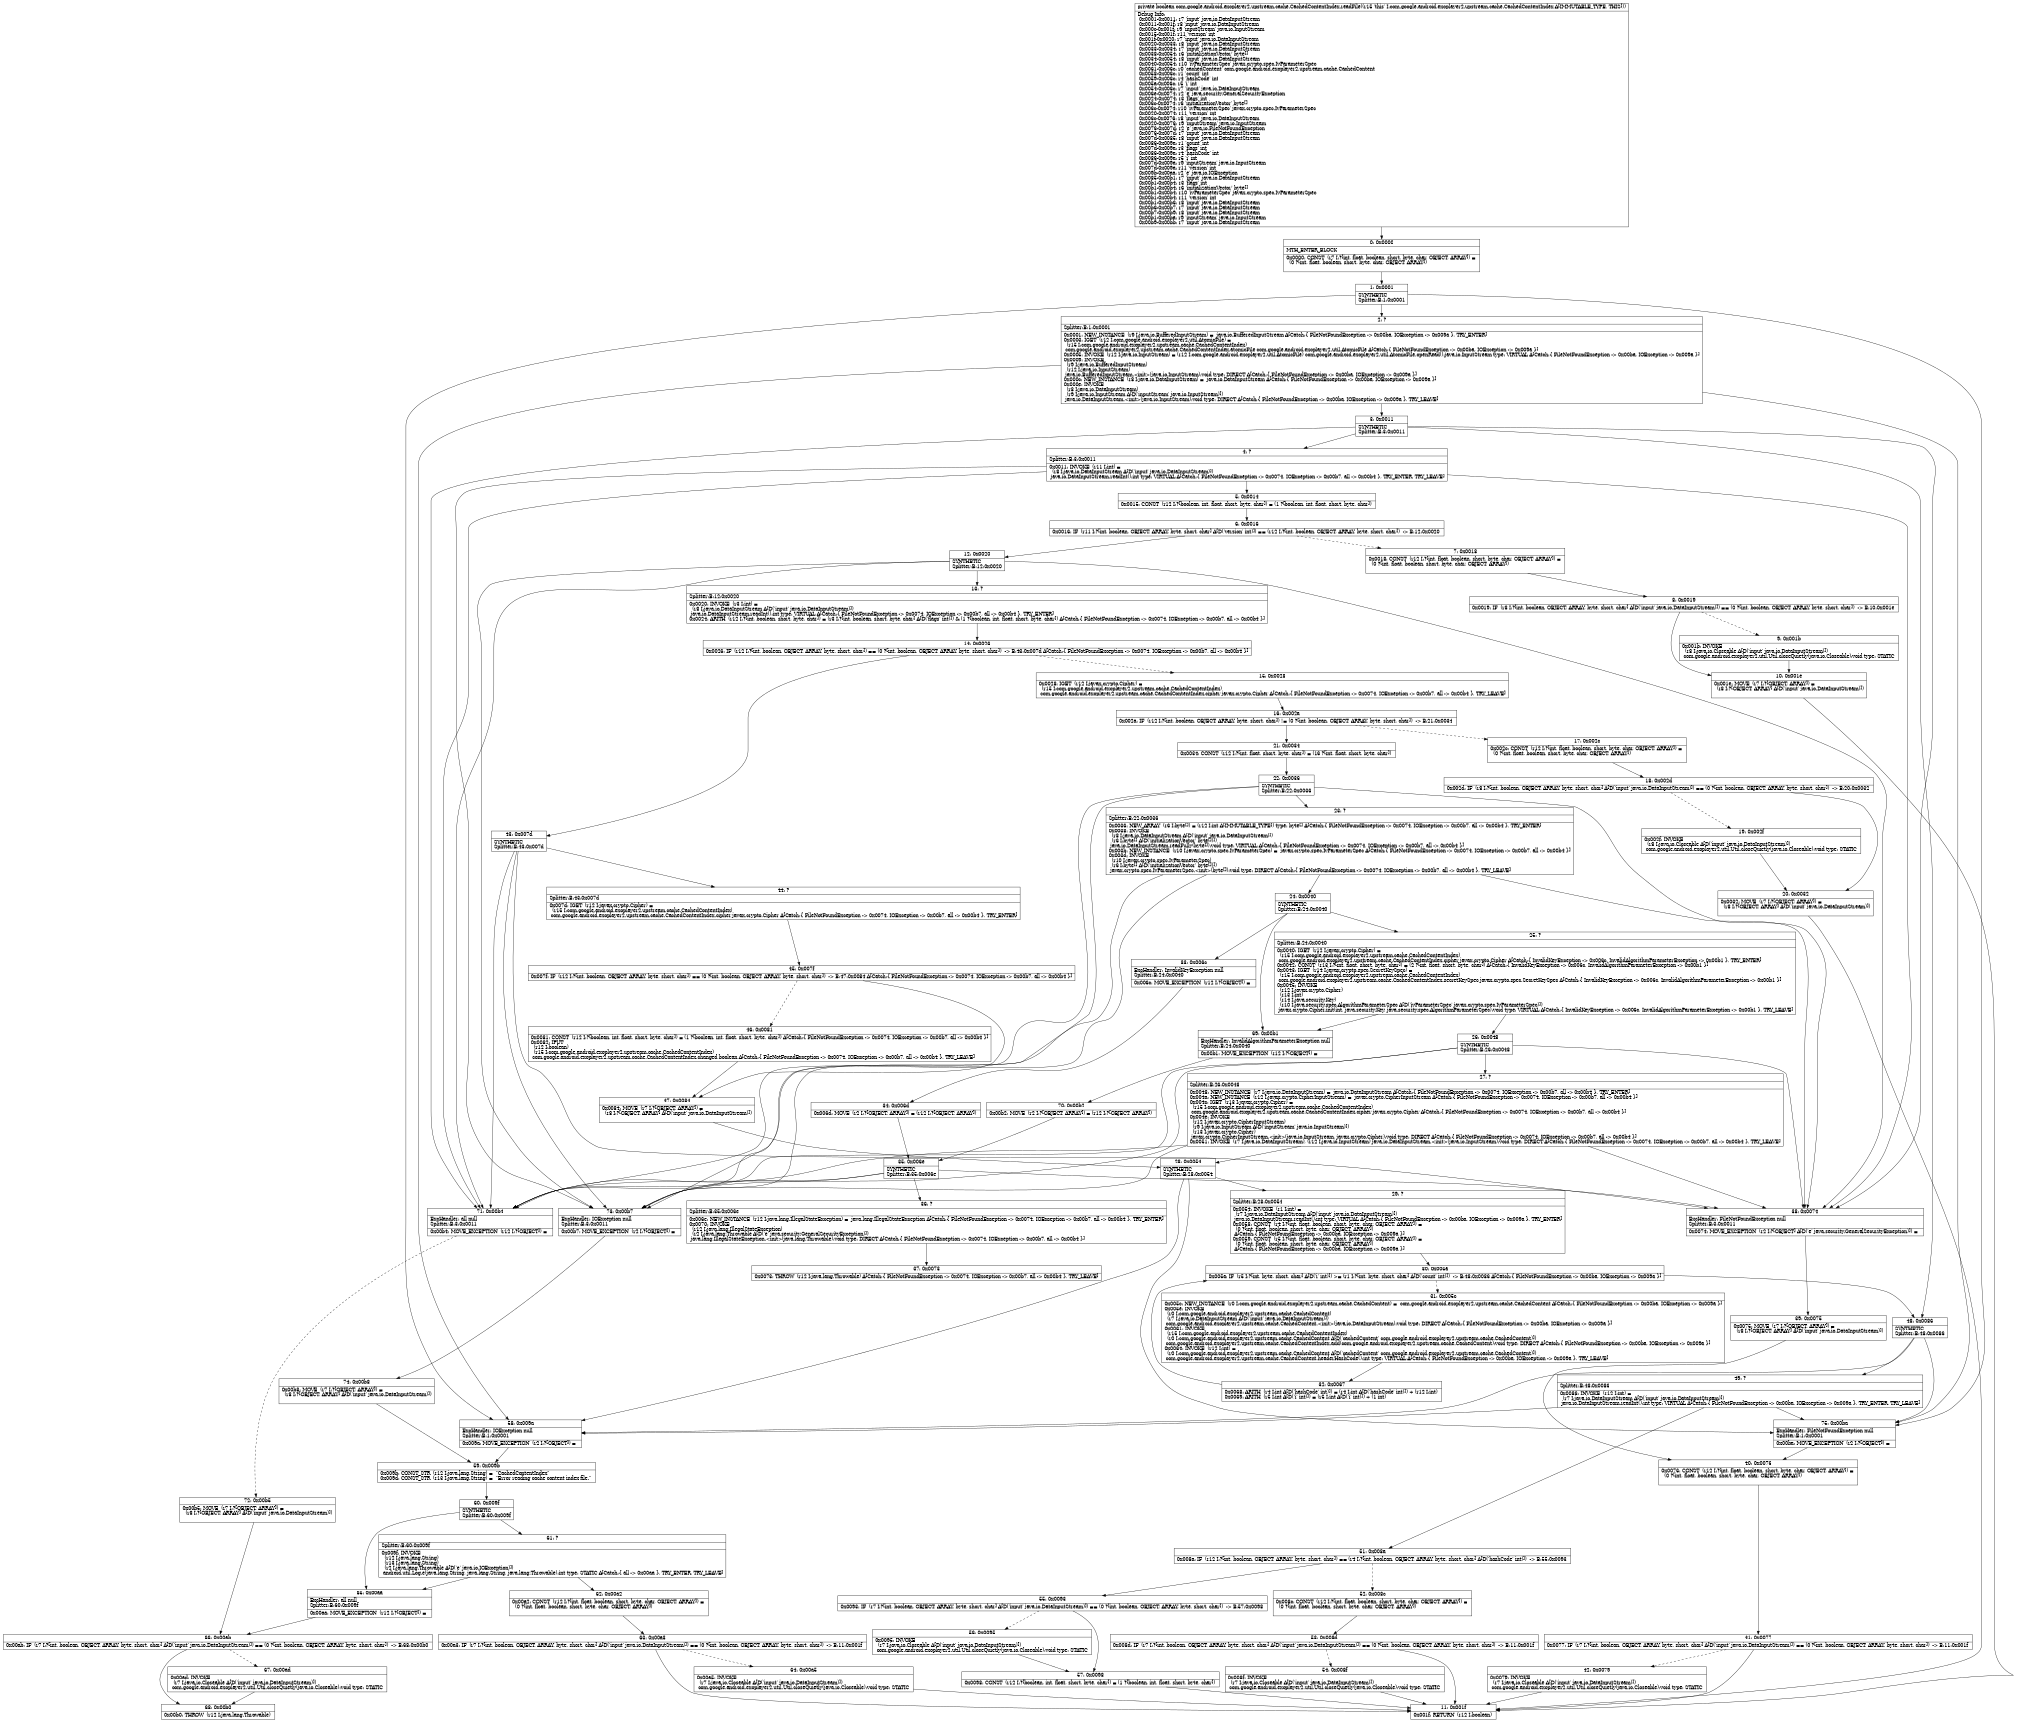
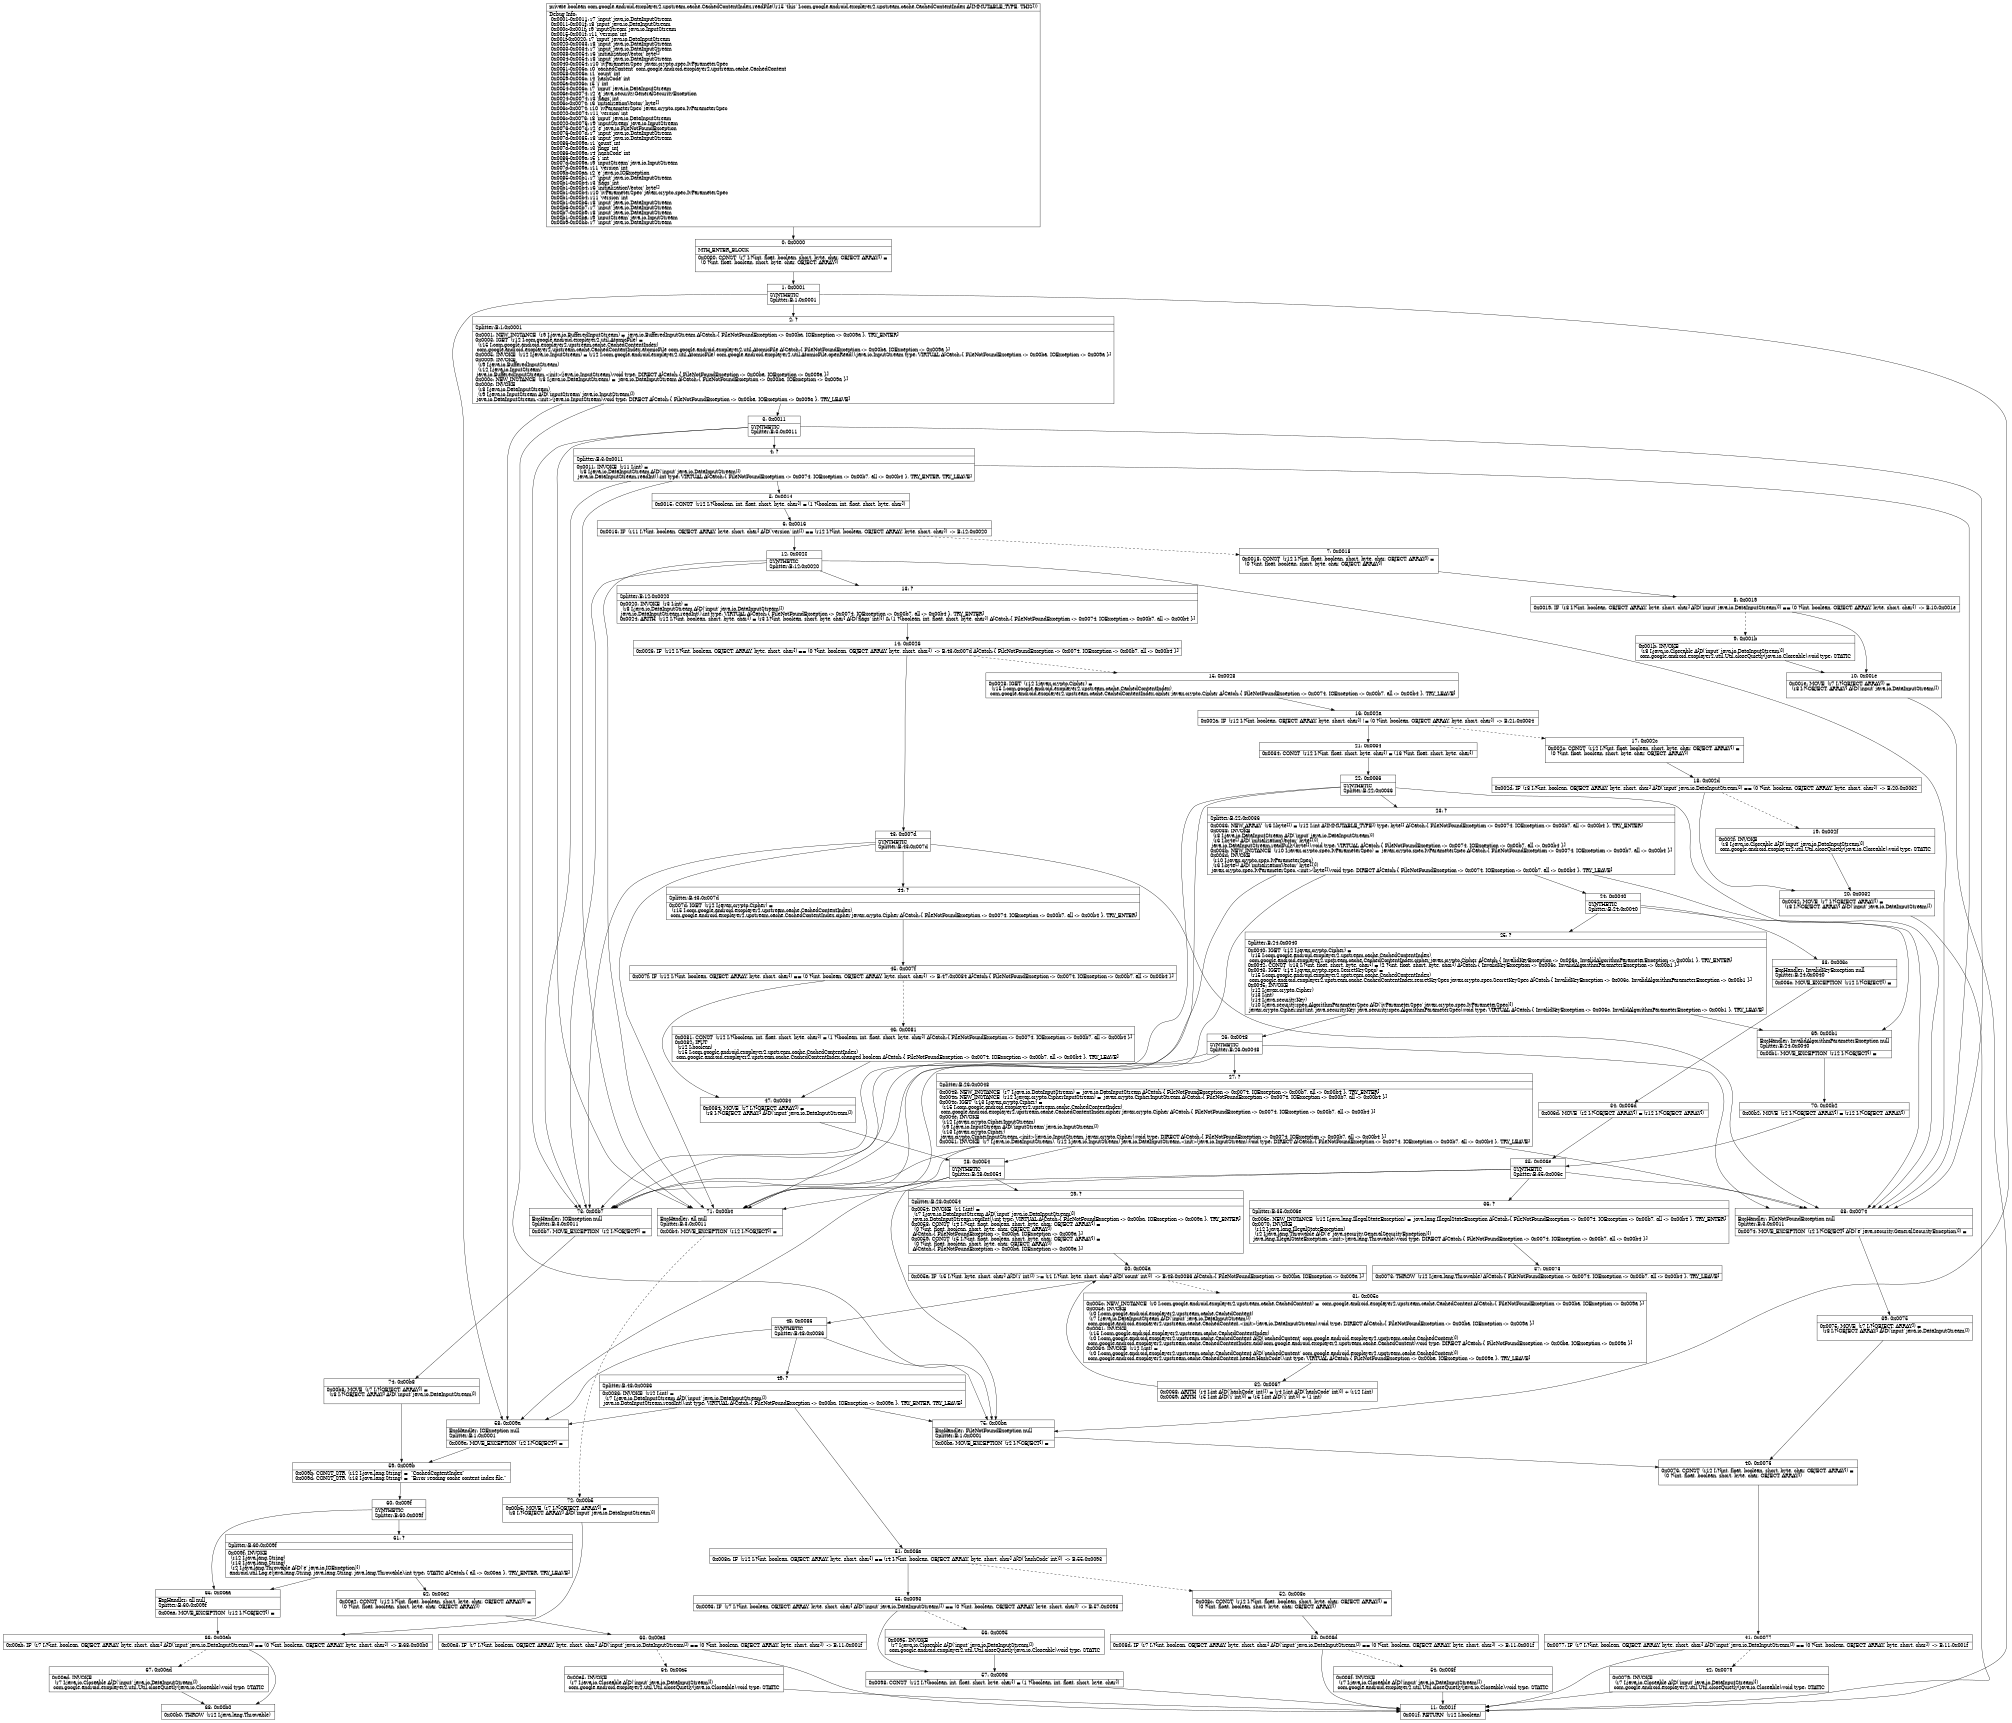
(1920, 646) -> (533, 732)
